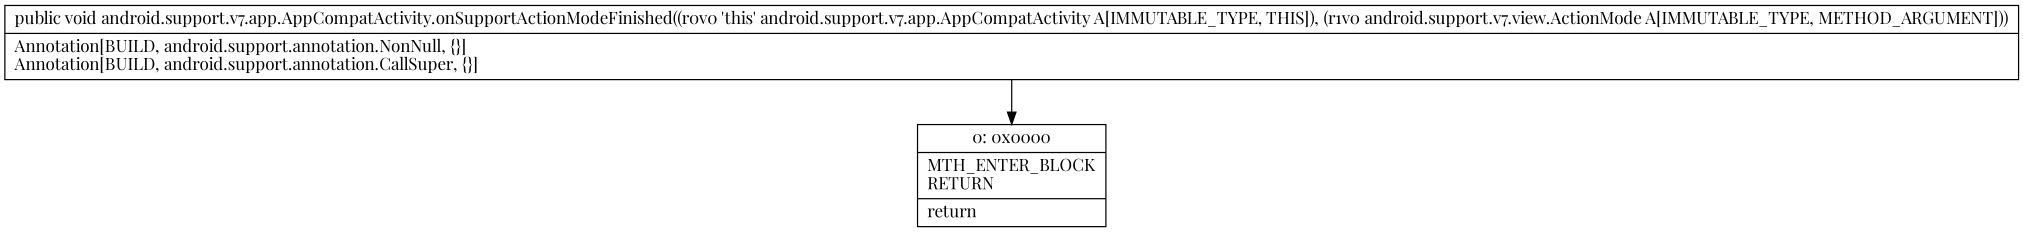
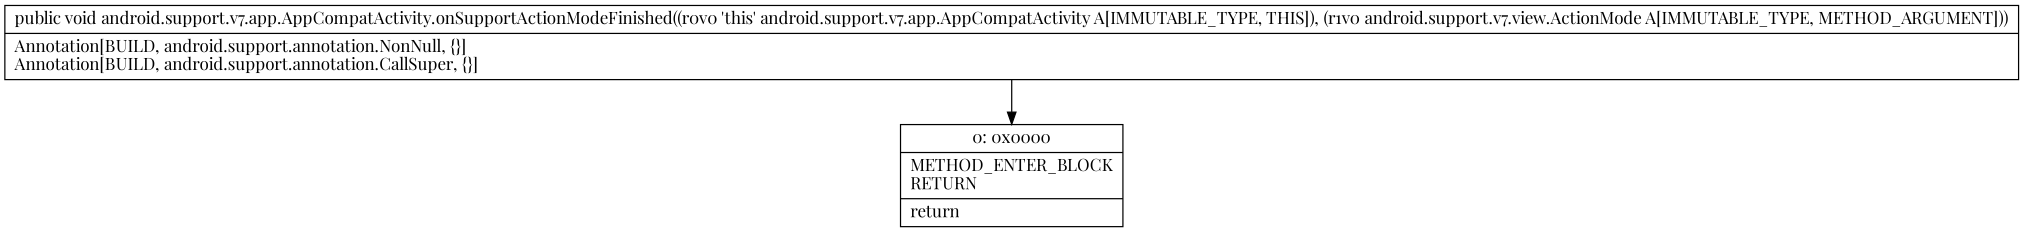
(1012, 166) -> (1012, 166)
